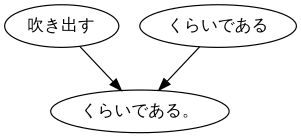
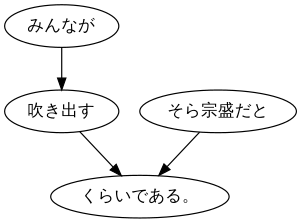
none -> (62, 26)
(218, 26) -> (218, 111)
